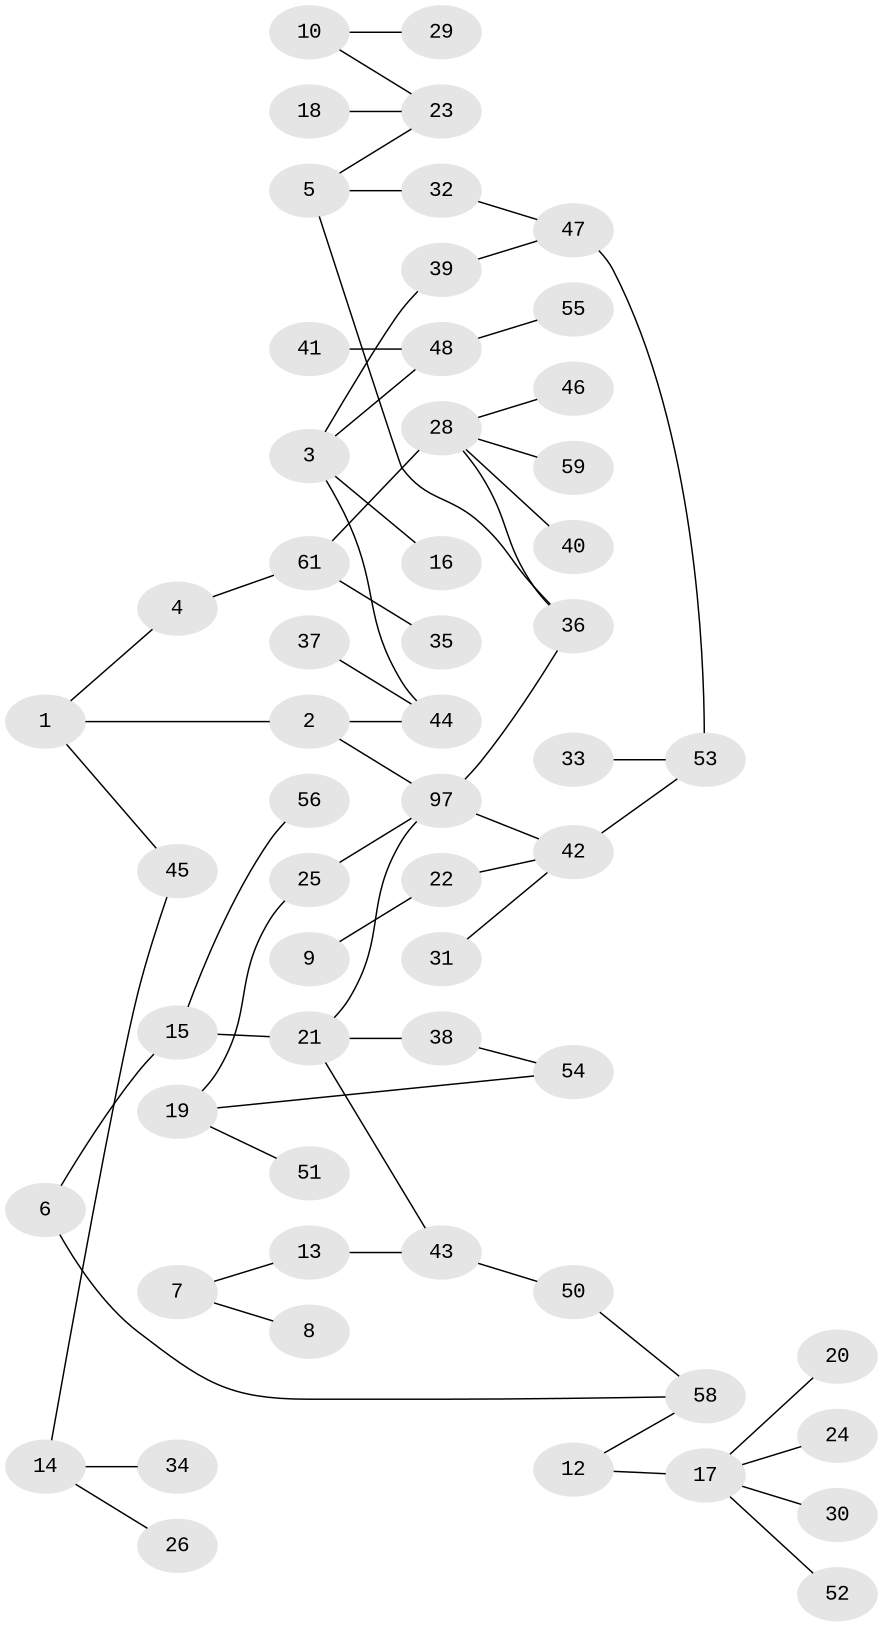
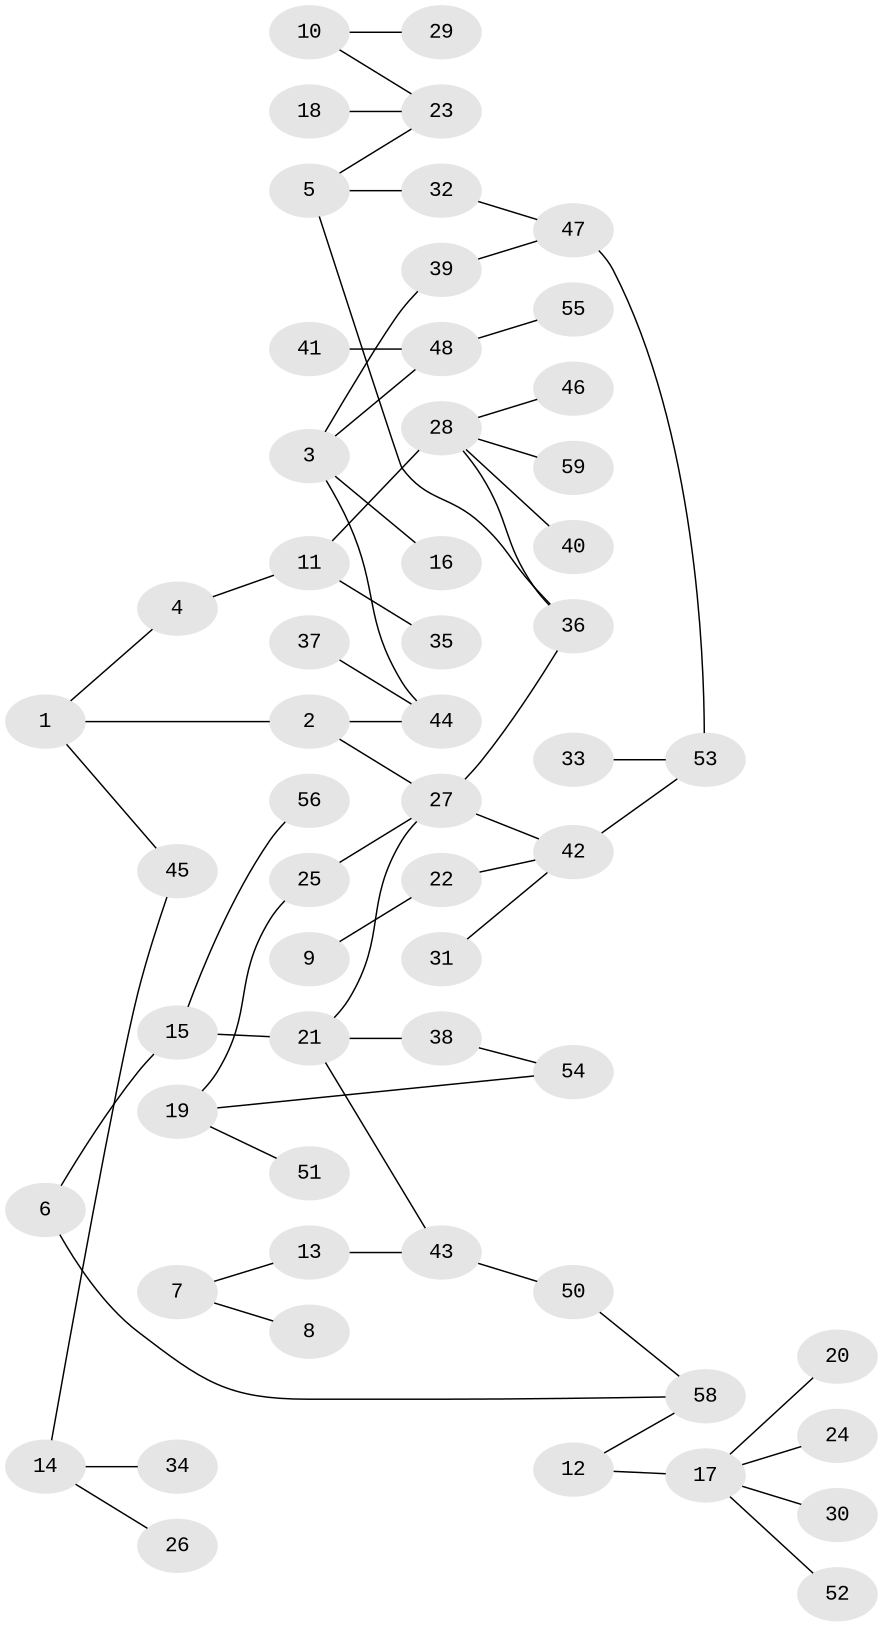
(309, 563) -> (309, 563)
(441, 801) -> (441, 801)
